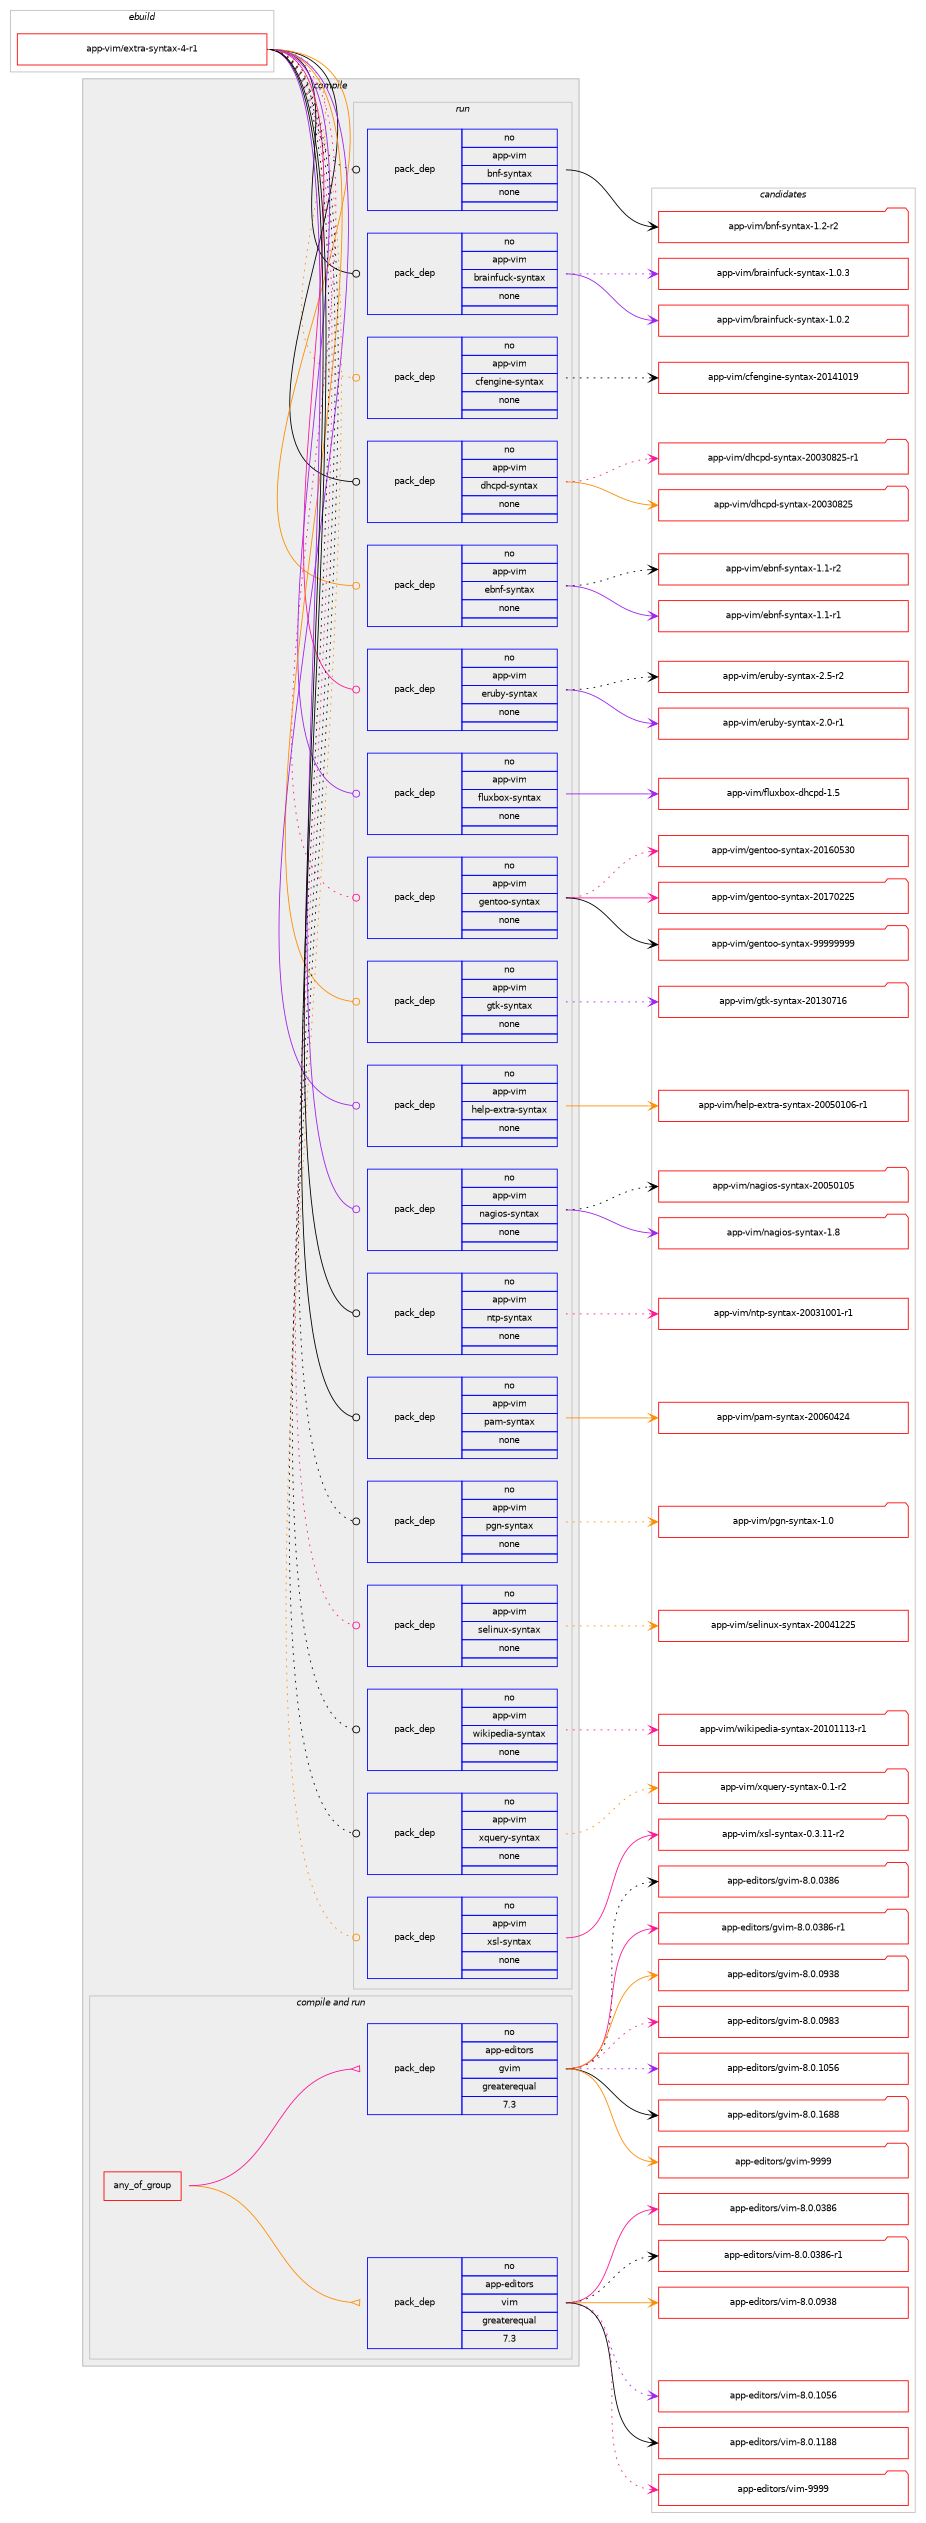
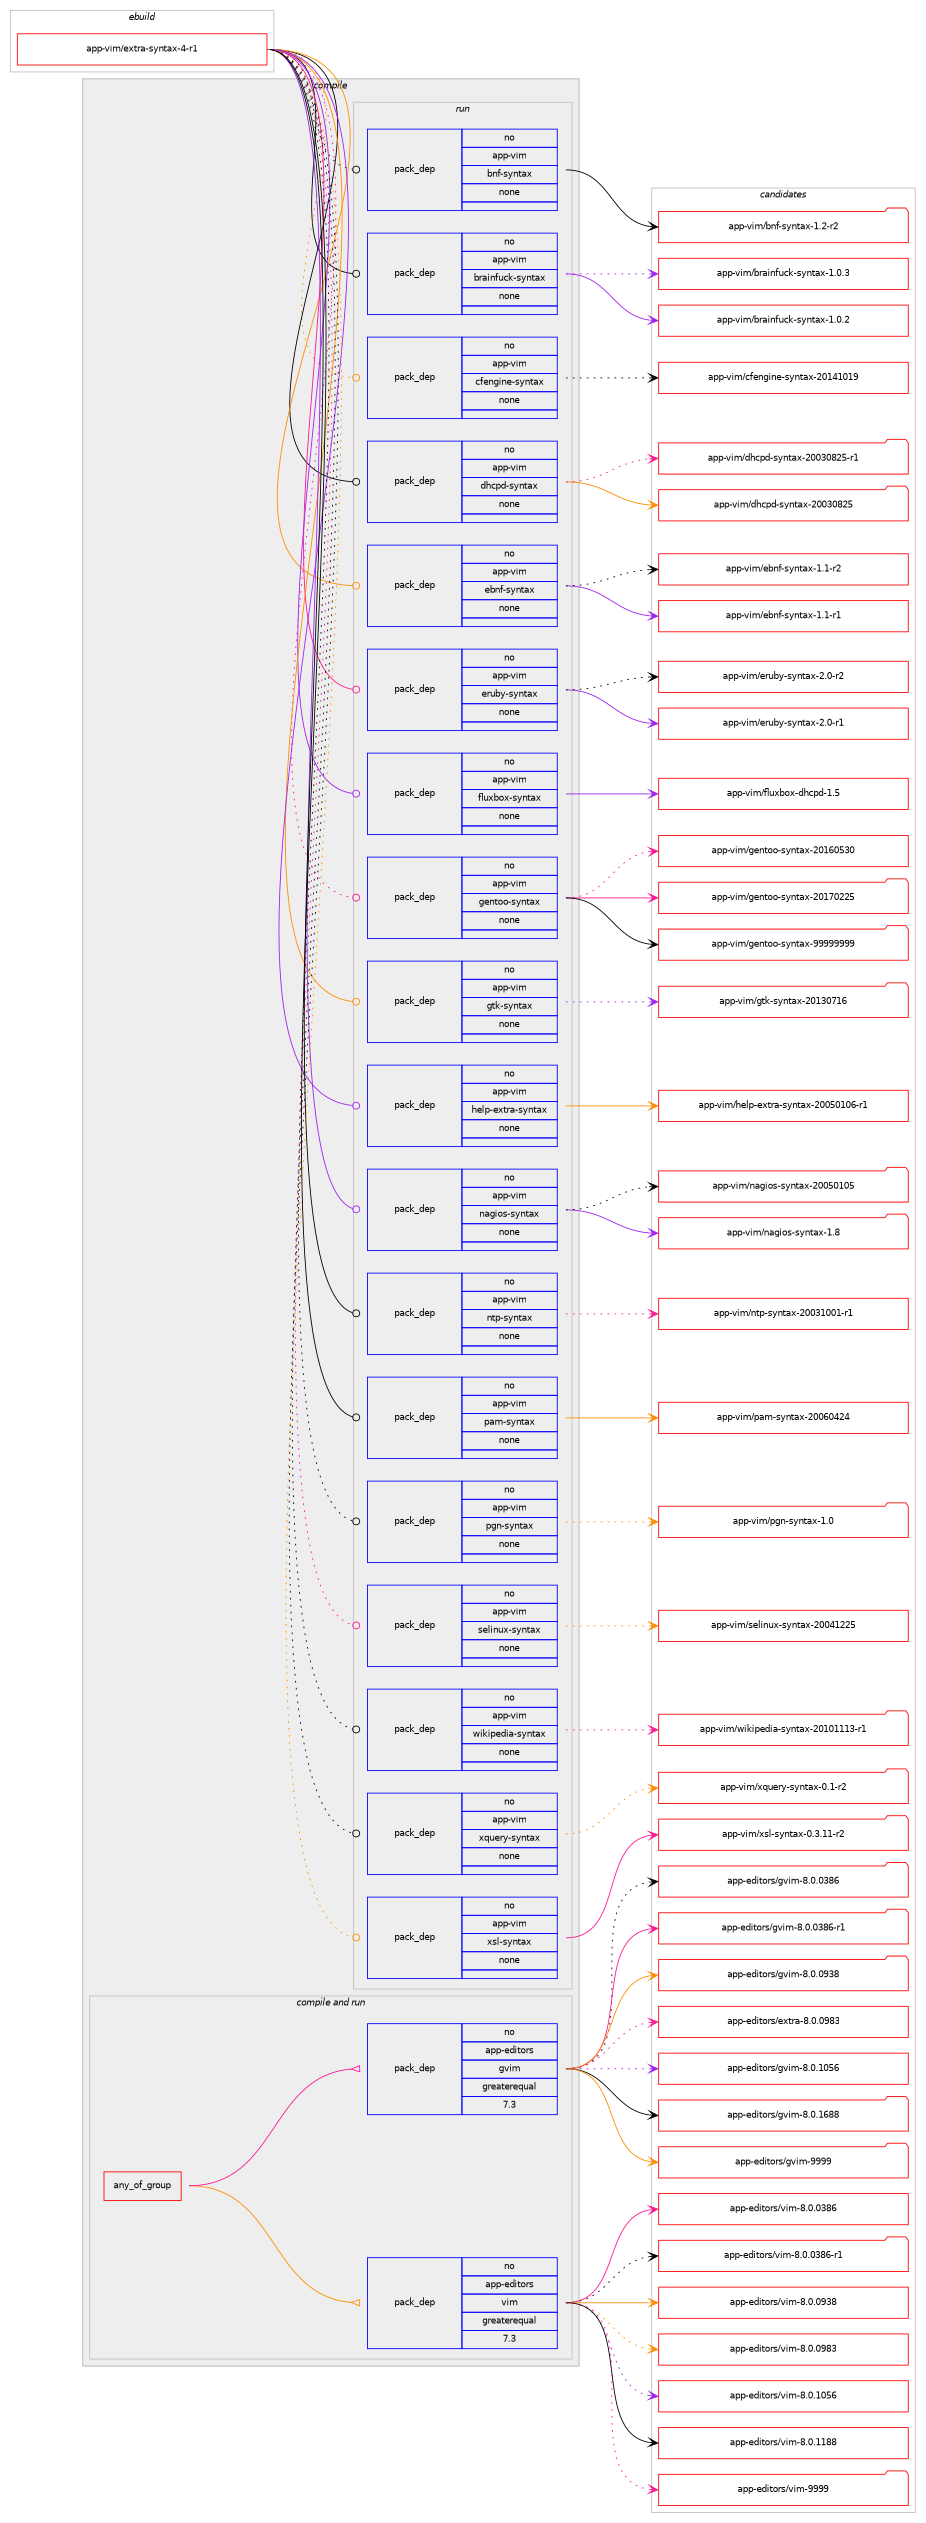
(783, 677) -> (783, 677)
(783, 2022) -> (783, 2022)
none -> (783, 2350)
